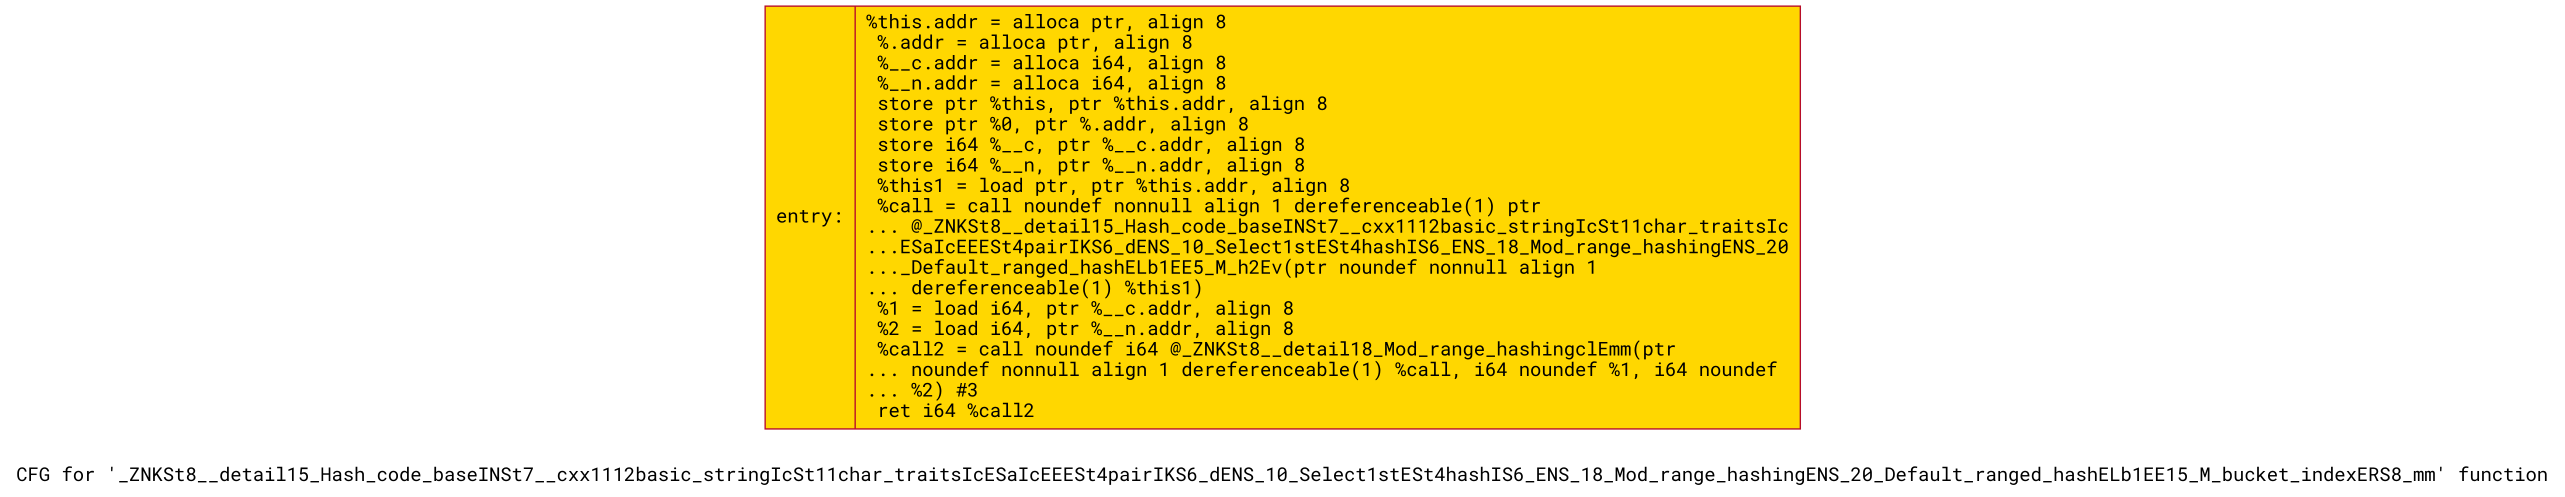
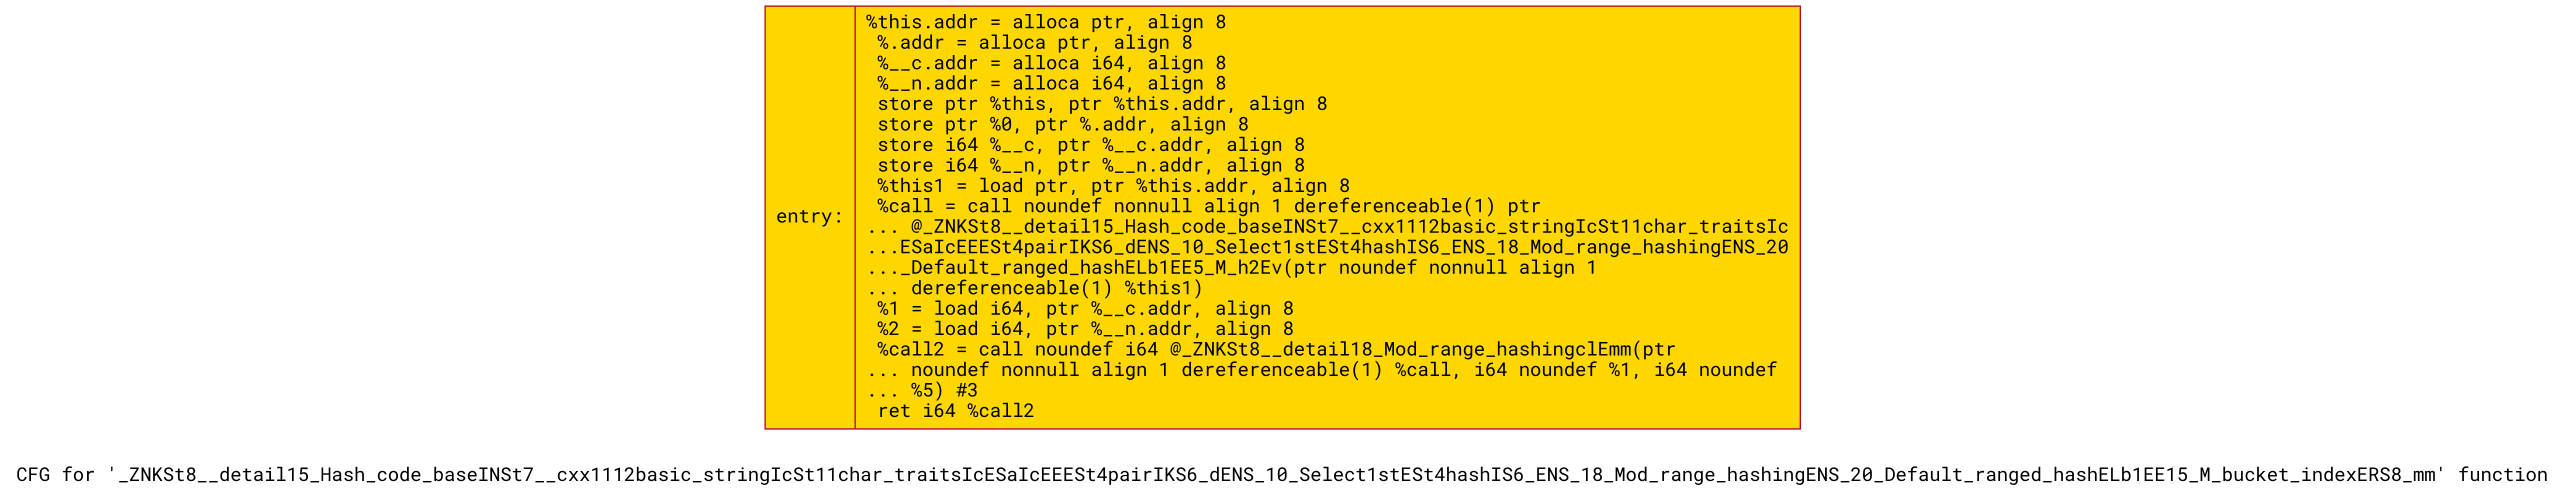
(923, 391) -> (923, 391)
